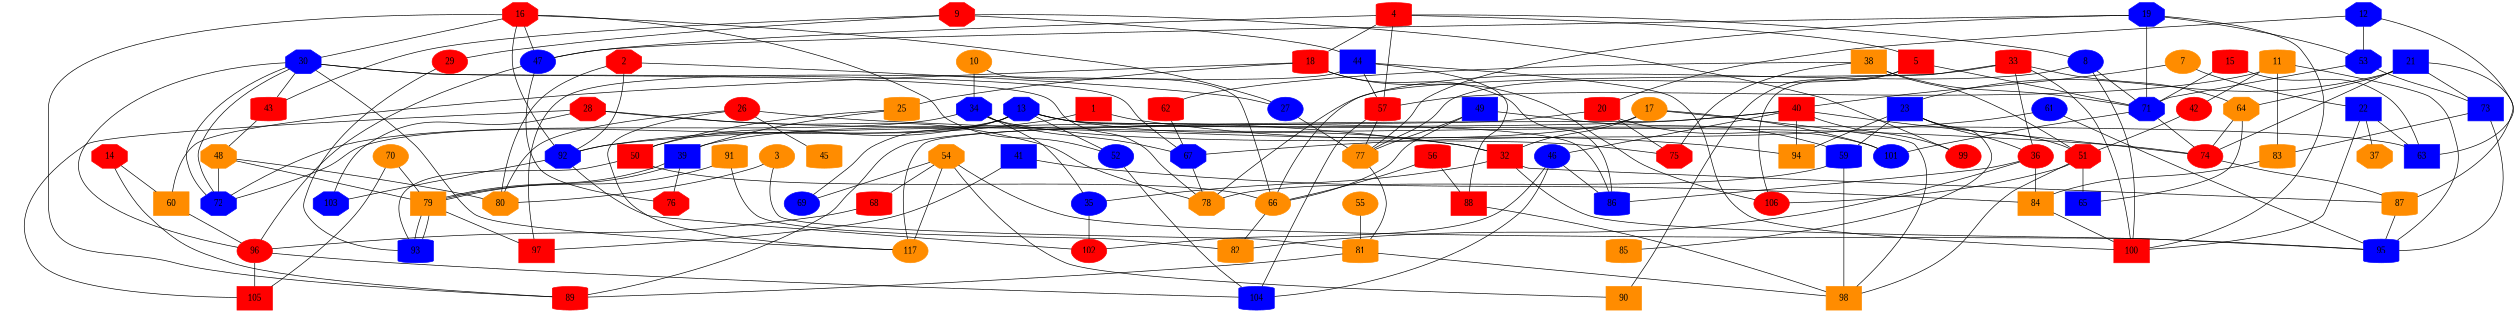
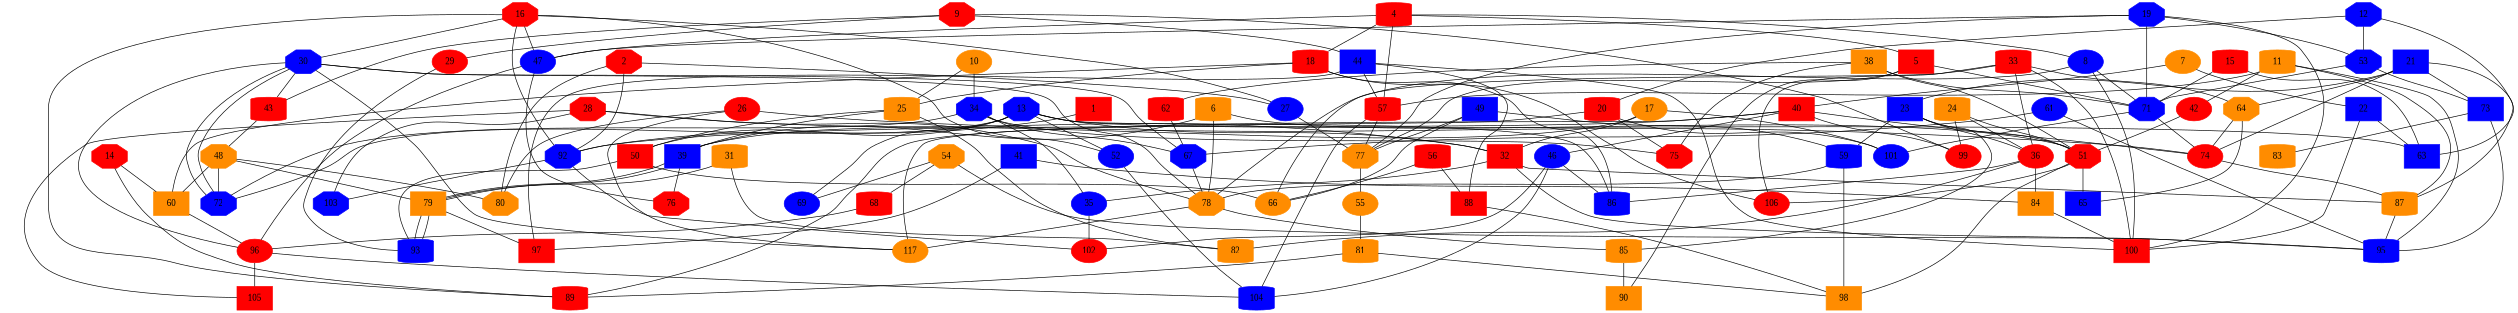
(1243, 108) -> (935, 88)
none -> (1213, 109)
none -> (1952, 109)
(2277, 109) -> (2412, 101)
(1895, 139) -> none
(391, 156) -> none
(730, 156) -> (730, 156)
(777, 156) -> none
(824, 156) -> none
(1797, 156) -> none
(2375, 156) -> none
(2156, 176) -> none
none -> (198, 177)
(930, 198) -> (1058, 227)
(1386, 203) -> (1360, 175)
(1255, 226) -> (1041, 204)
none -> (1433, 238)
(1244, 283) -> (1624, 272)
